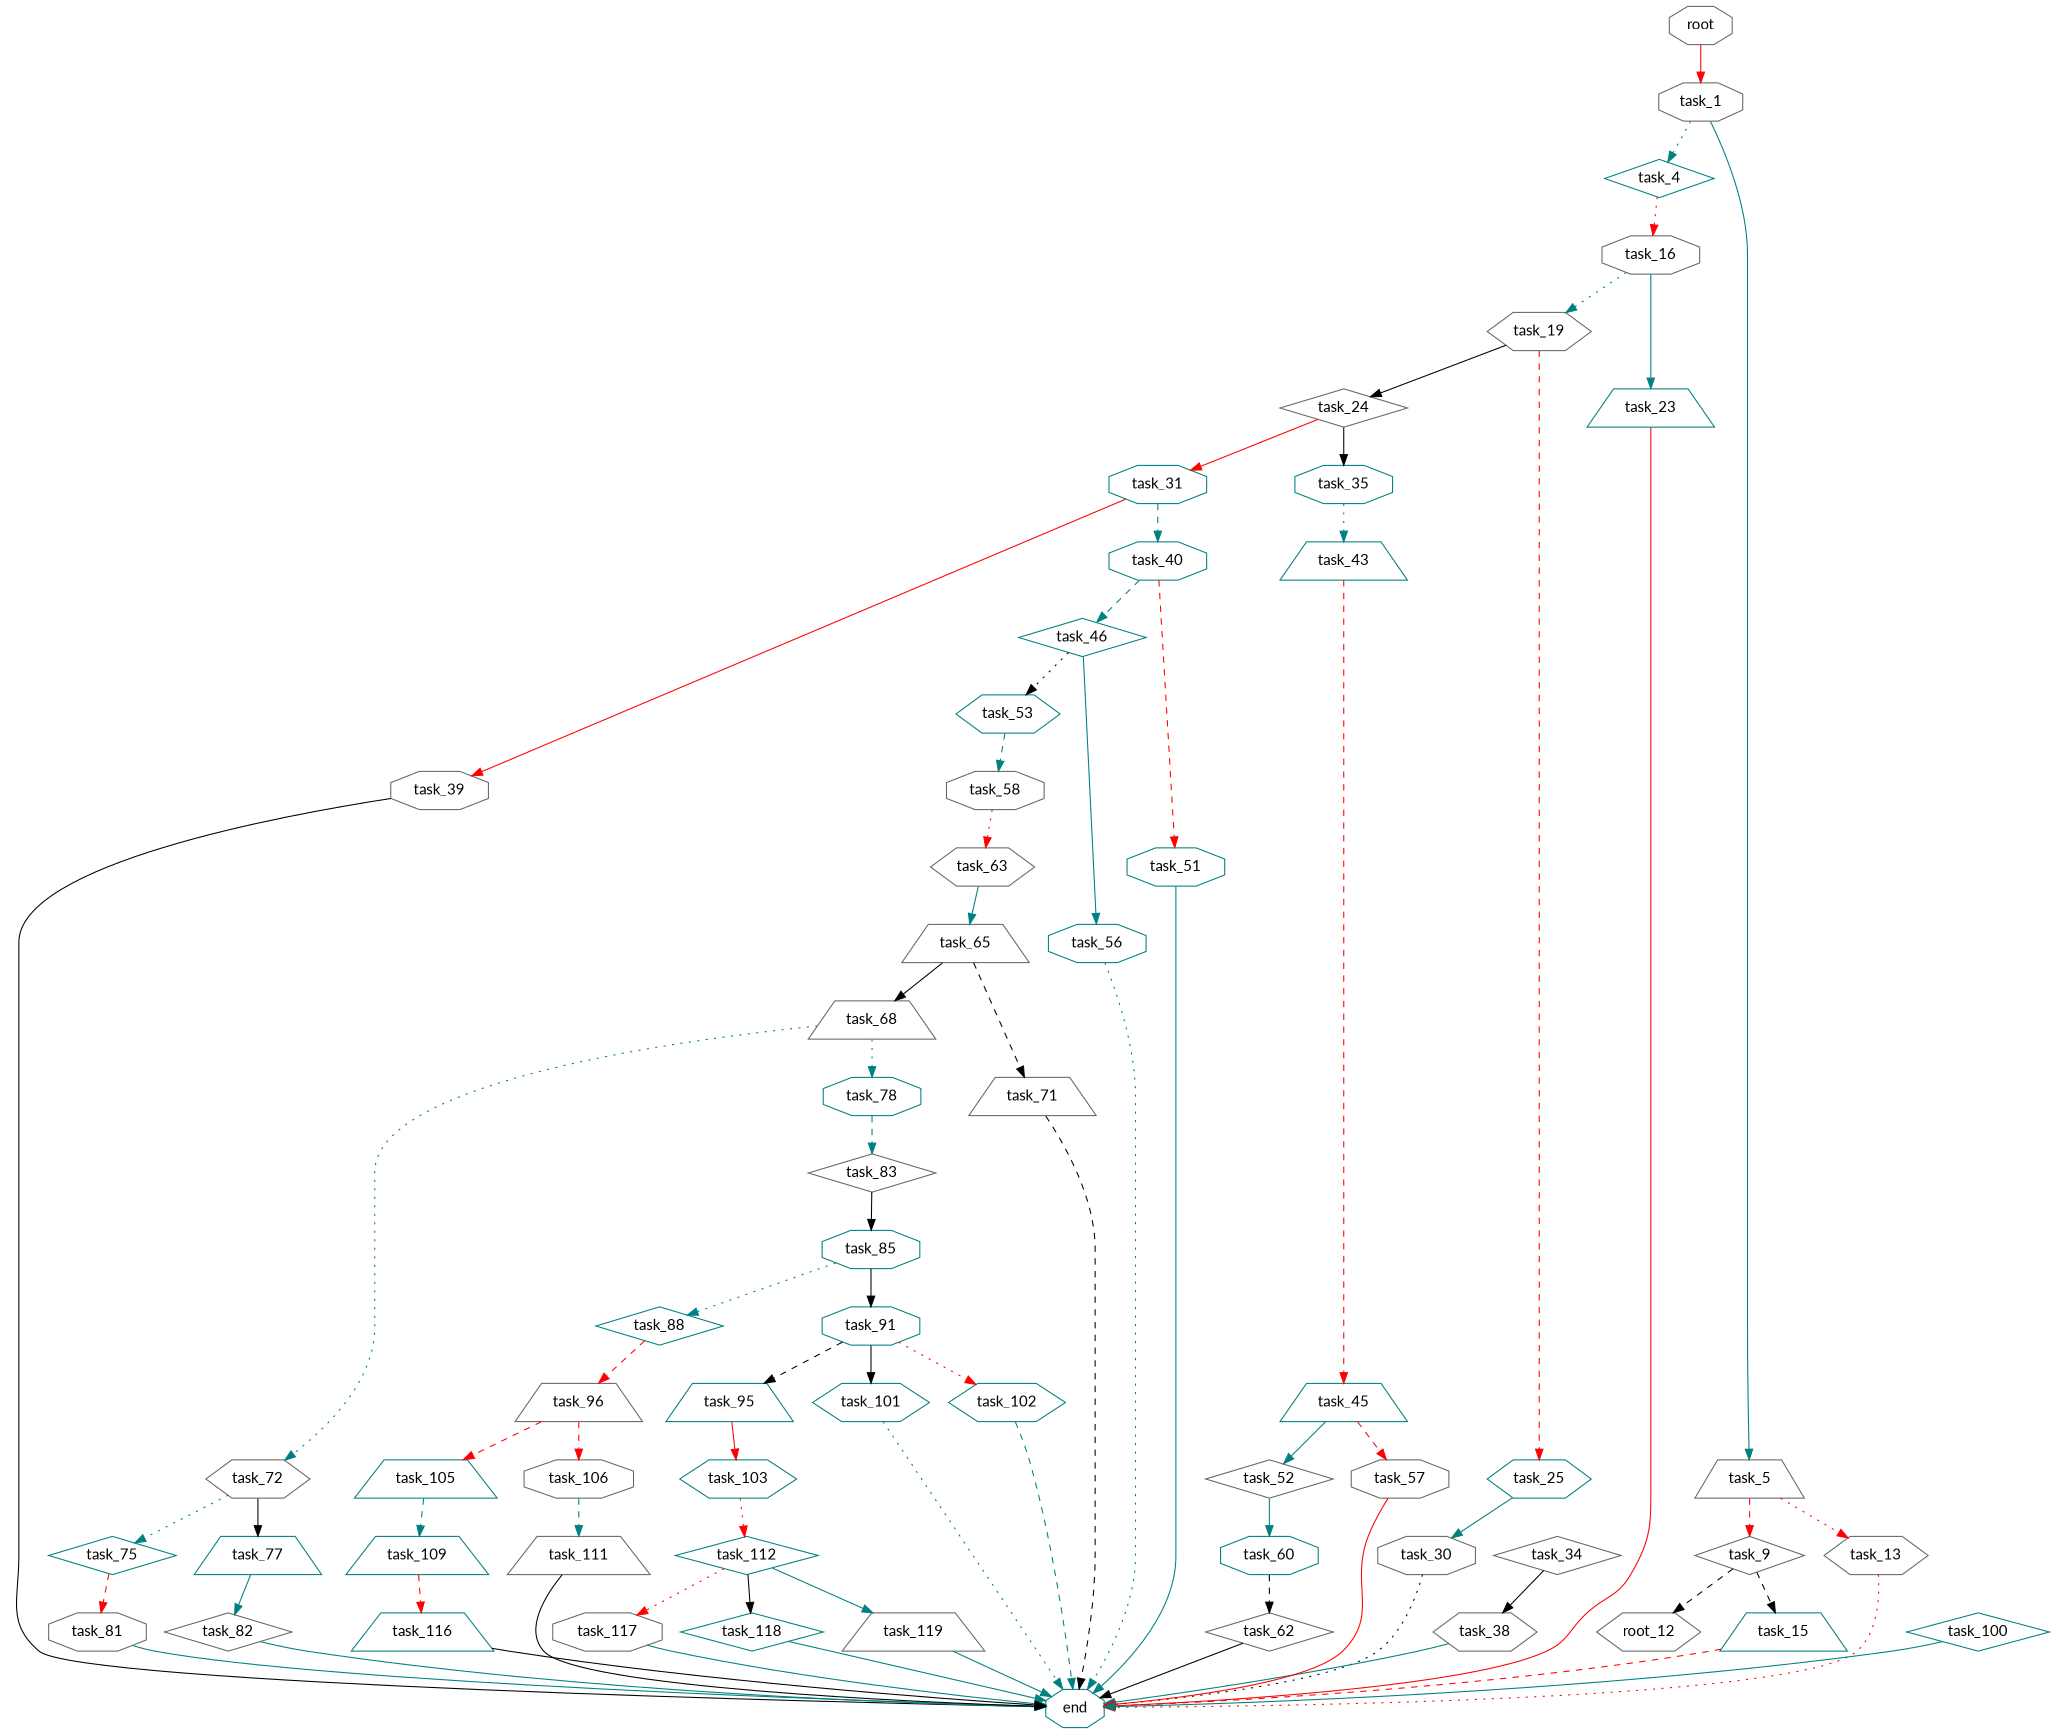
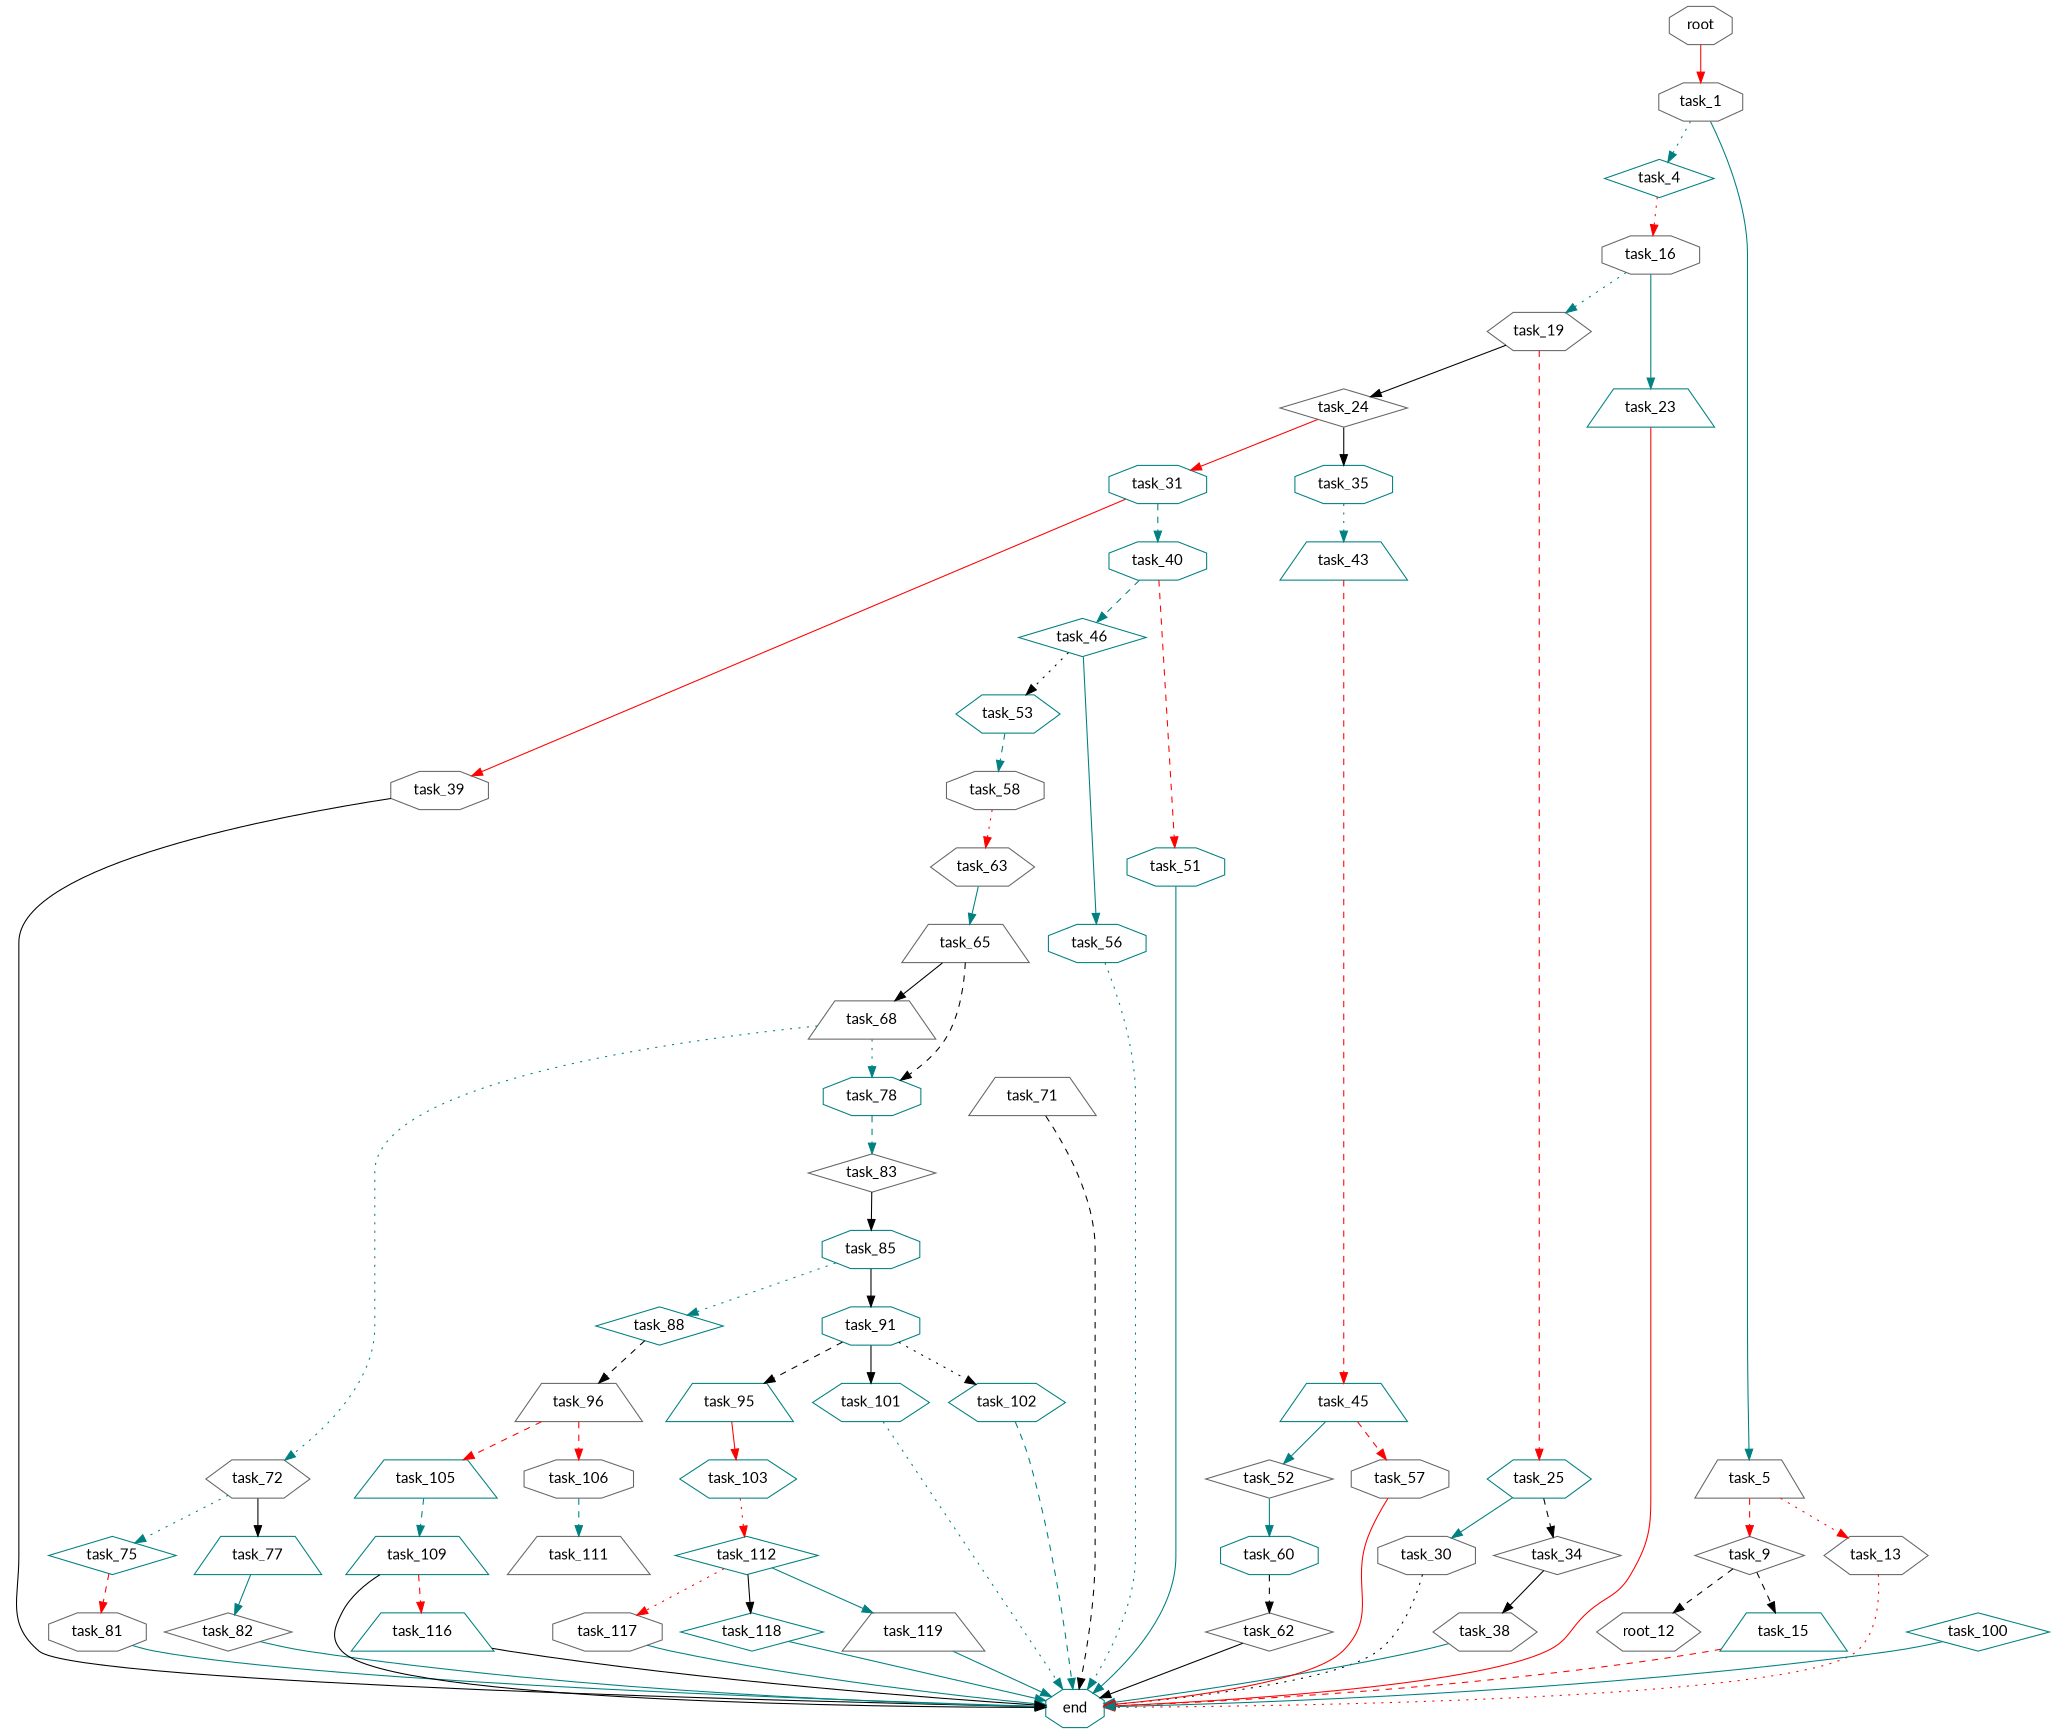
(997, 1015) -> (952, 1026)
(626, 1358) -> (626, 1358)
(933, 1361) -> (933, 1361)
none -> (1547, 1513)
(686, 1684) -> (638, 1697)
